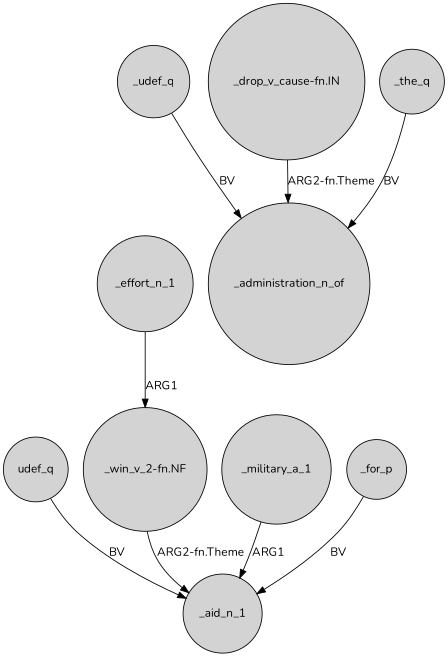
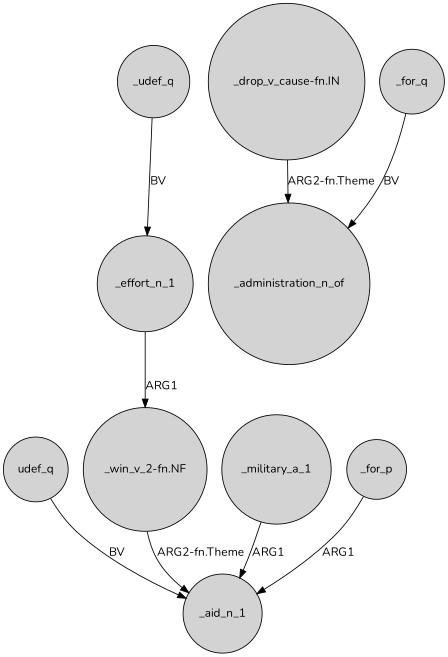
(412, 82) -> (412, 82)
(203, 163) -> (150, 172)
(338, 553) -> (338, 553)
